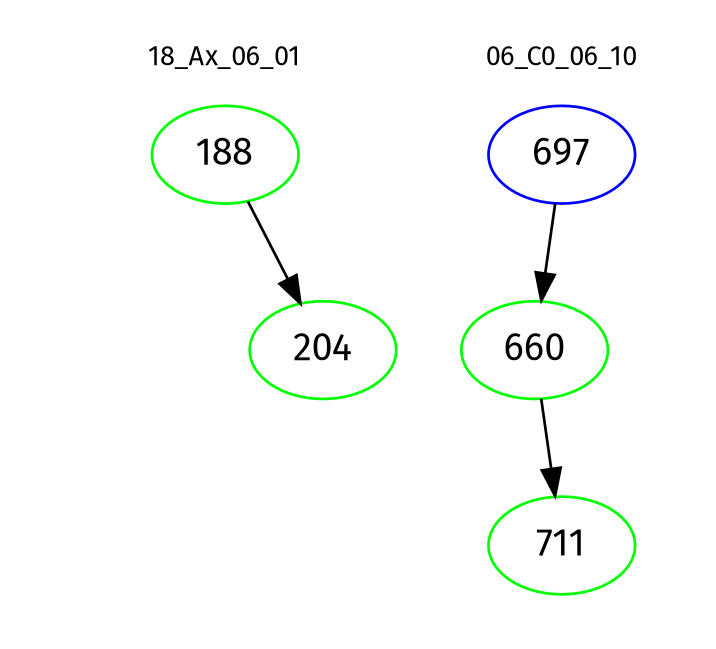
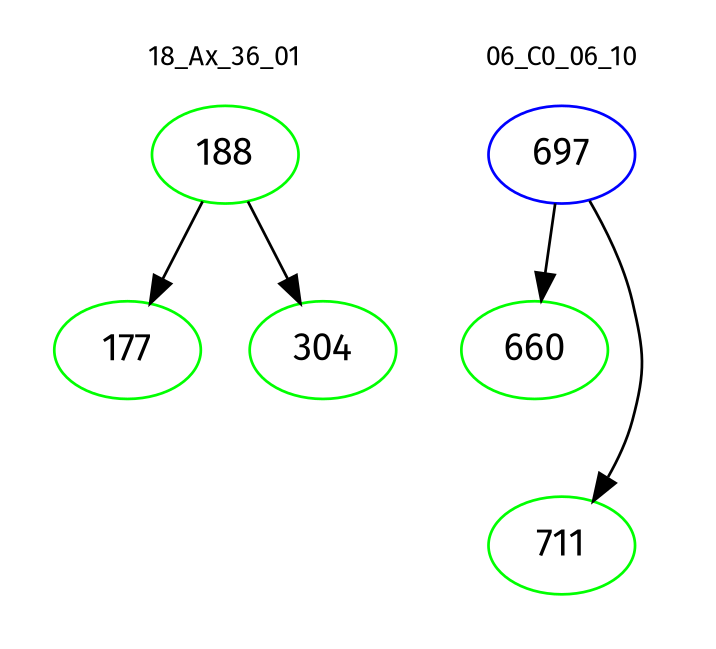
(225, 58) -> (225, 58)
none -> (128, 350)
(323, 350) -> (323, 350)
(546, 434) -> (640, 337)
